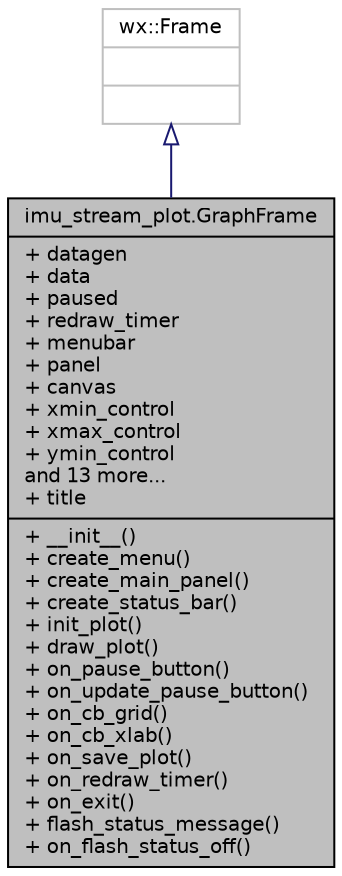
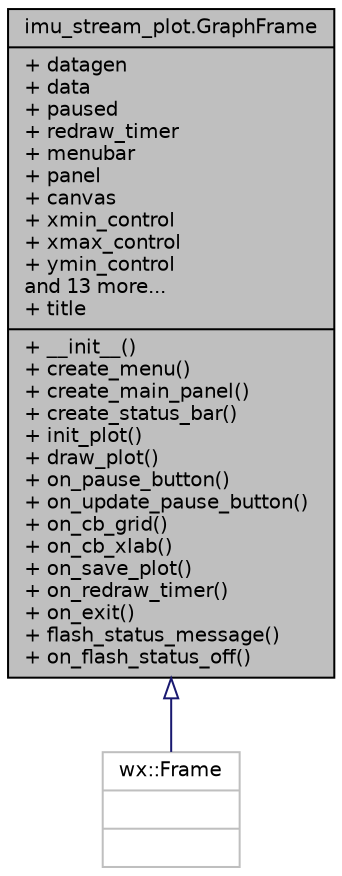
(171, 171) -> (171, 725)
